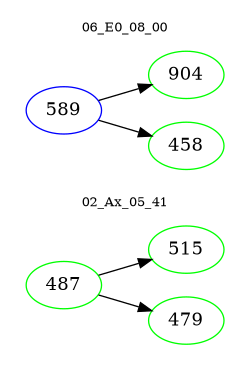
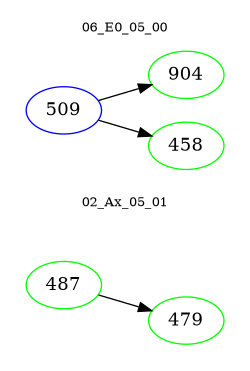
(125, 28) -> (125, 28)
(64, 110) -> (64, 110)
(125, 203) -> (125, 203)
(186, 250) -> none
